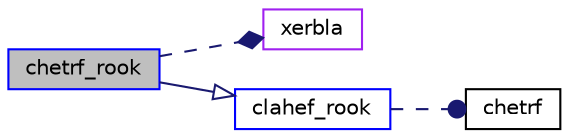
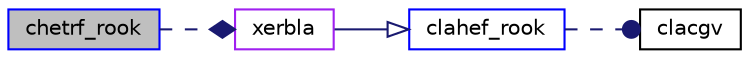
(187, 87) -> (361, 29)
(513, 109) -> (690, 29)
